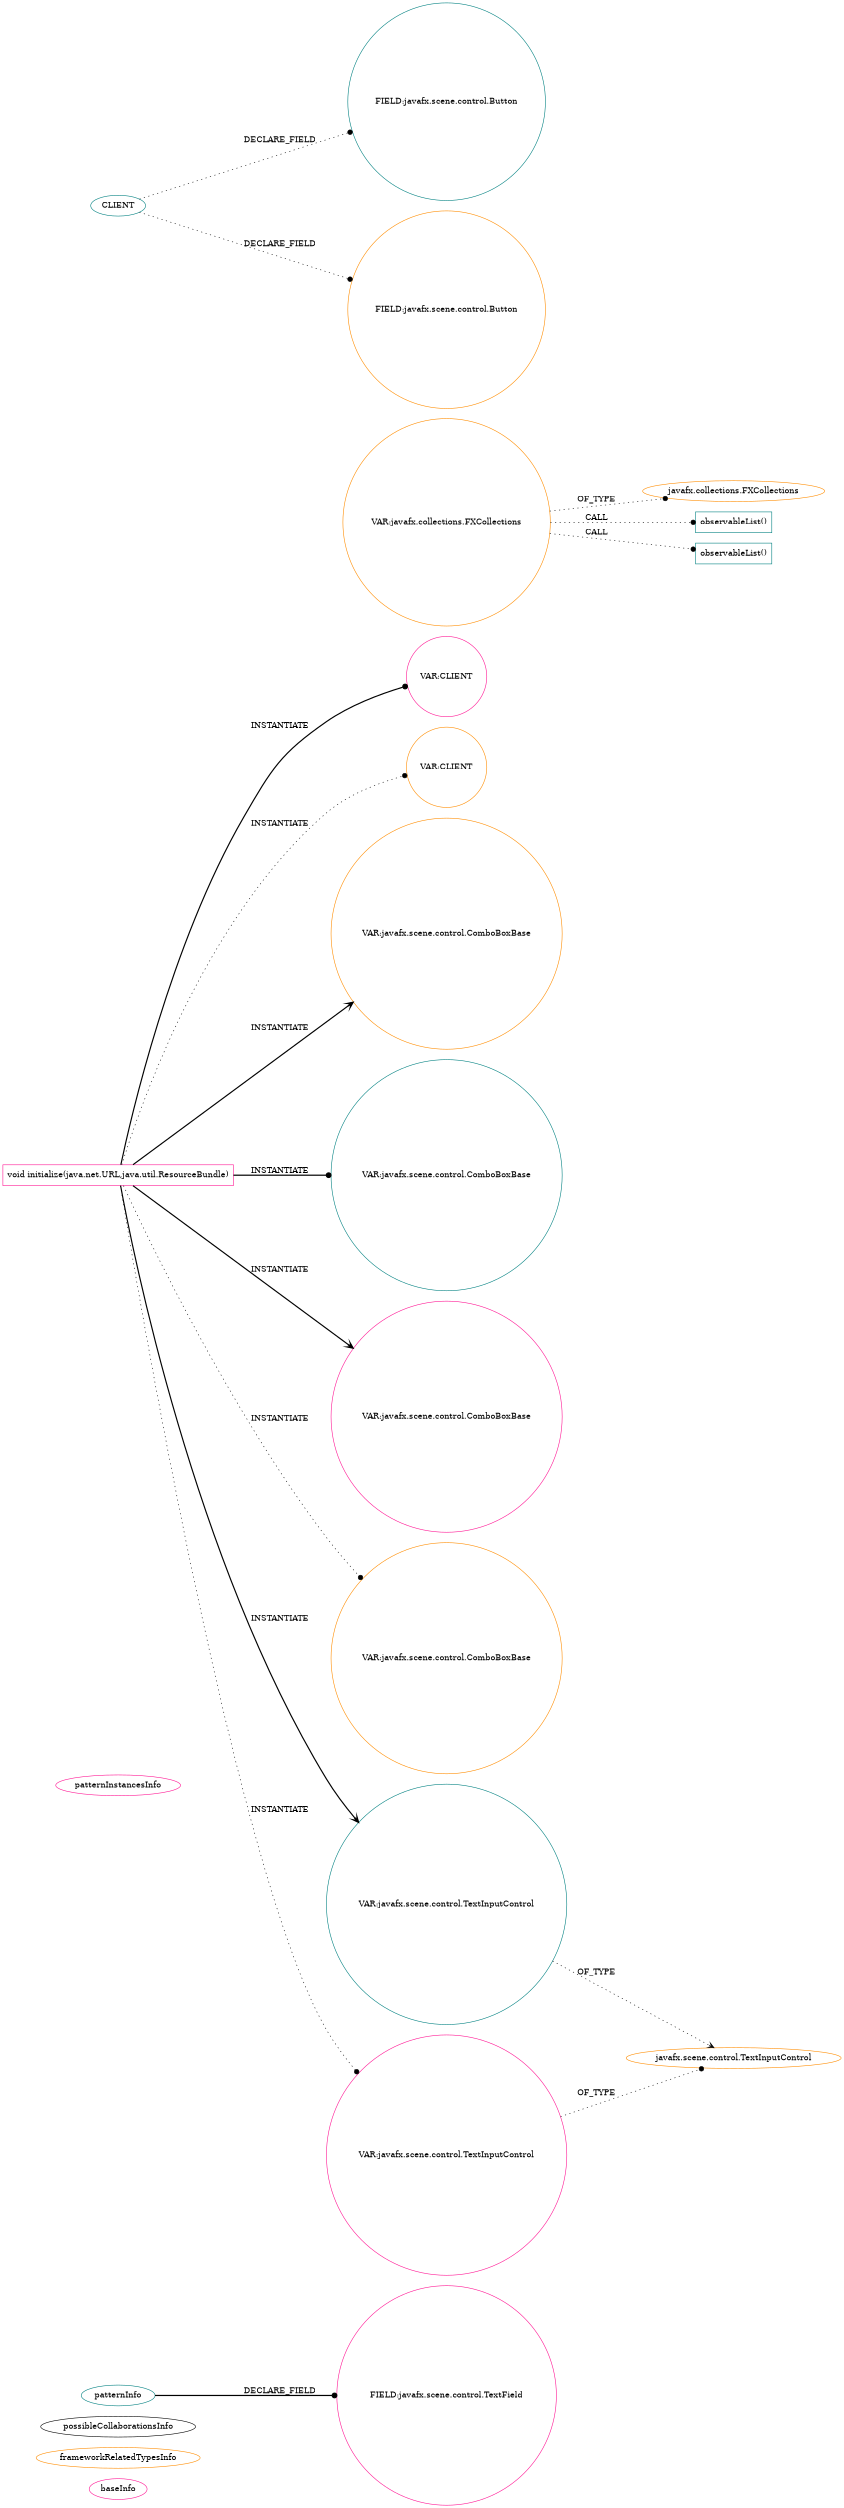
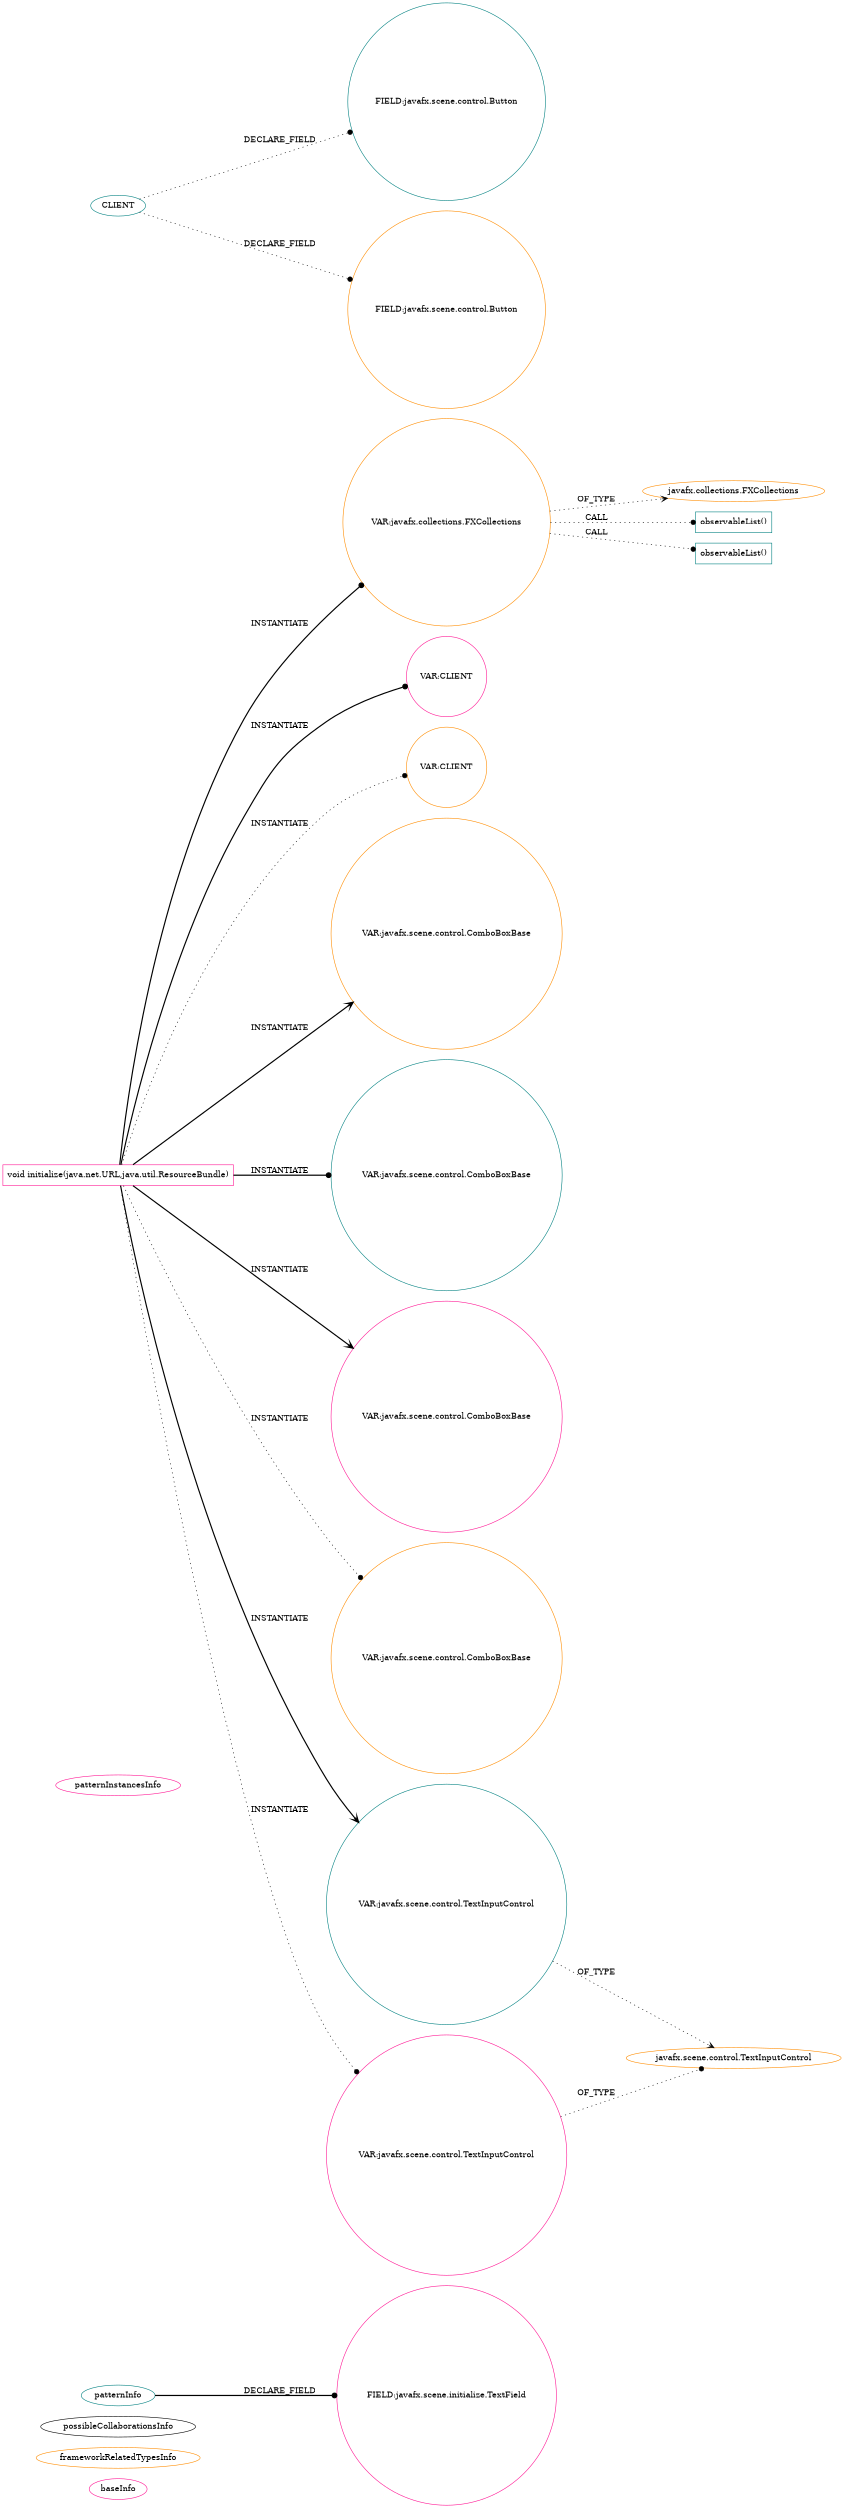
(606, 505) -> (606, 505)
none -> (187, 852)
(447, 2395) -> (447, 2395)
